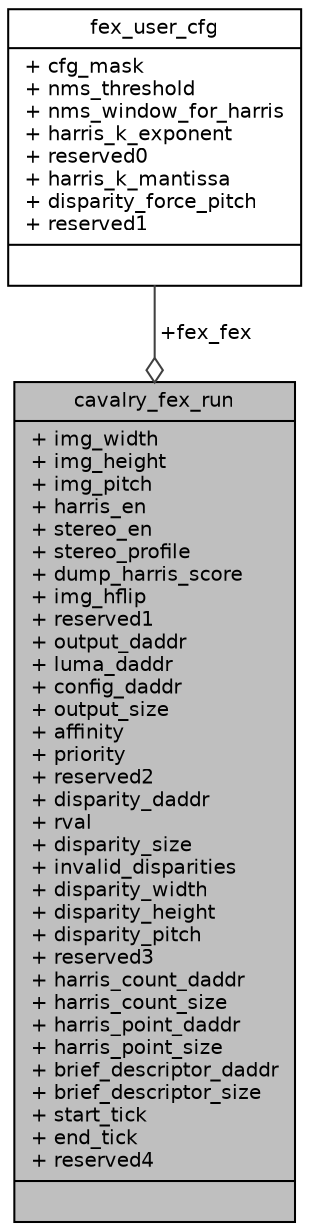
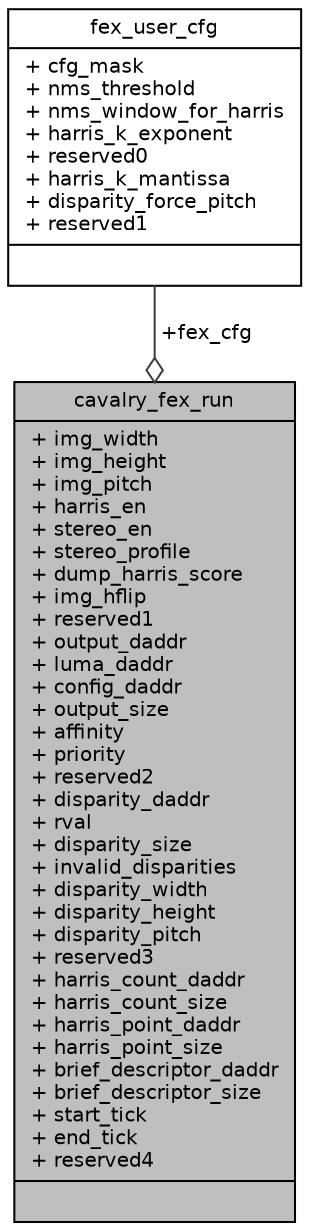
(204, 334) -> (204, 334)
